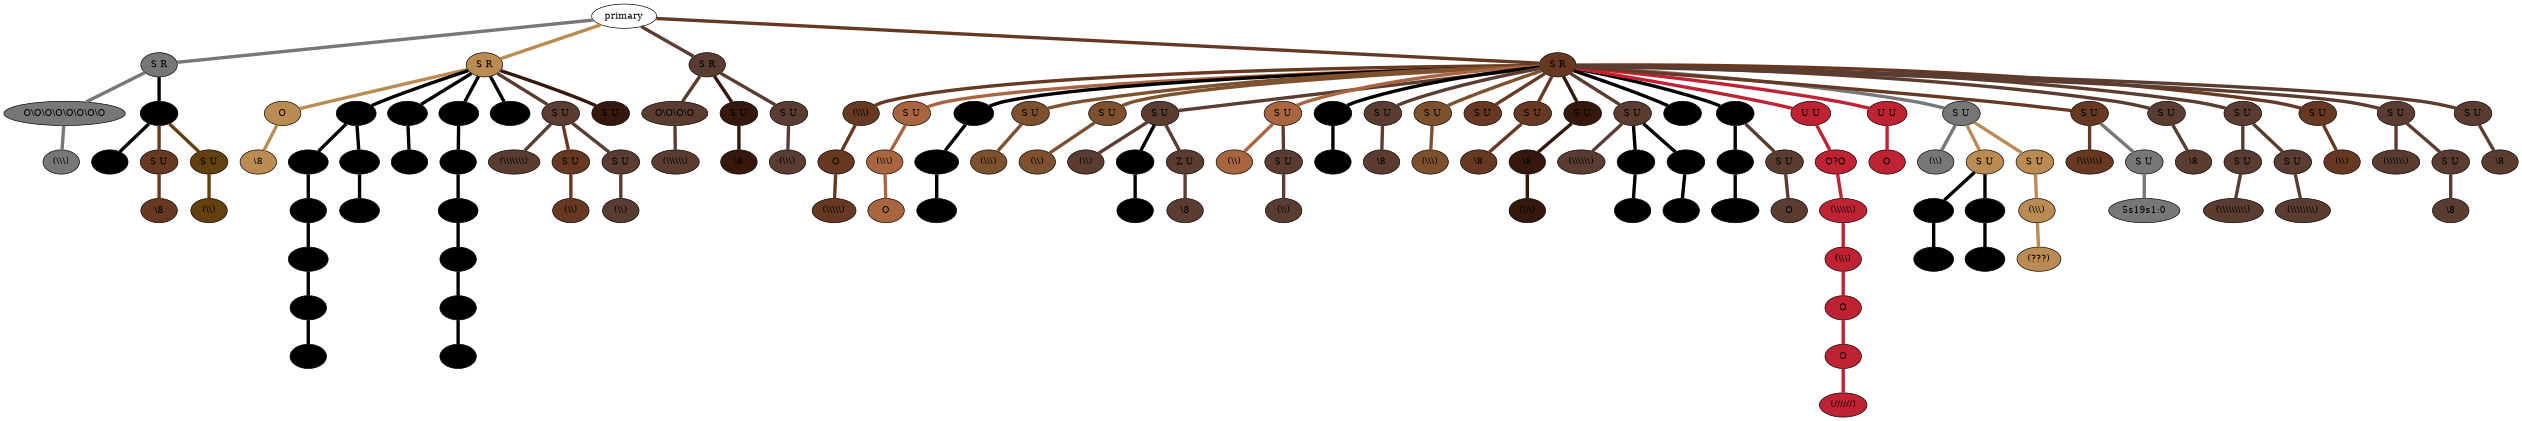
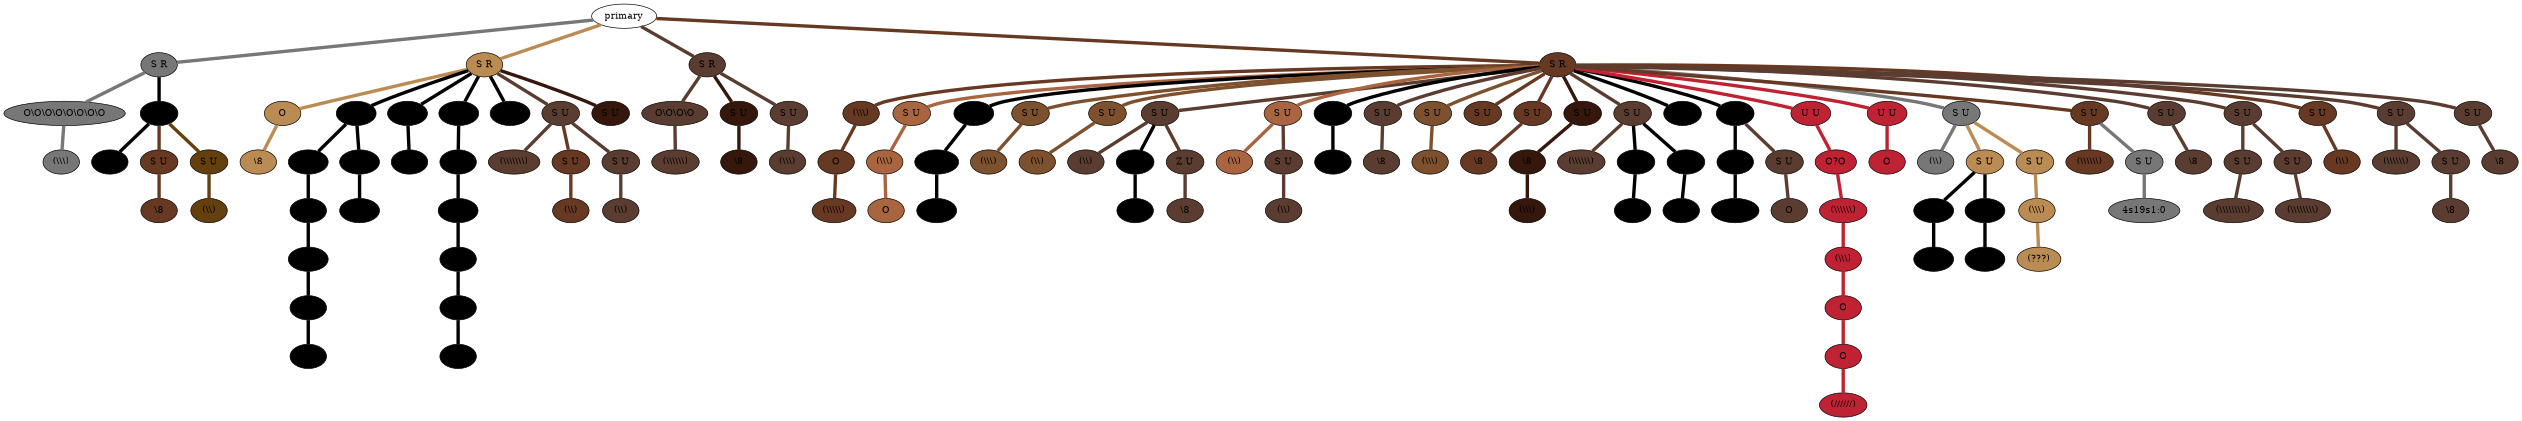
(2144, 211) -> (2144, 211)
